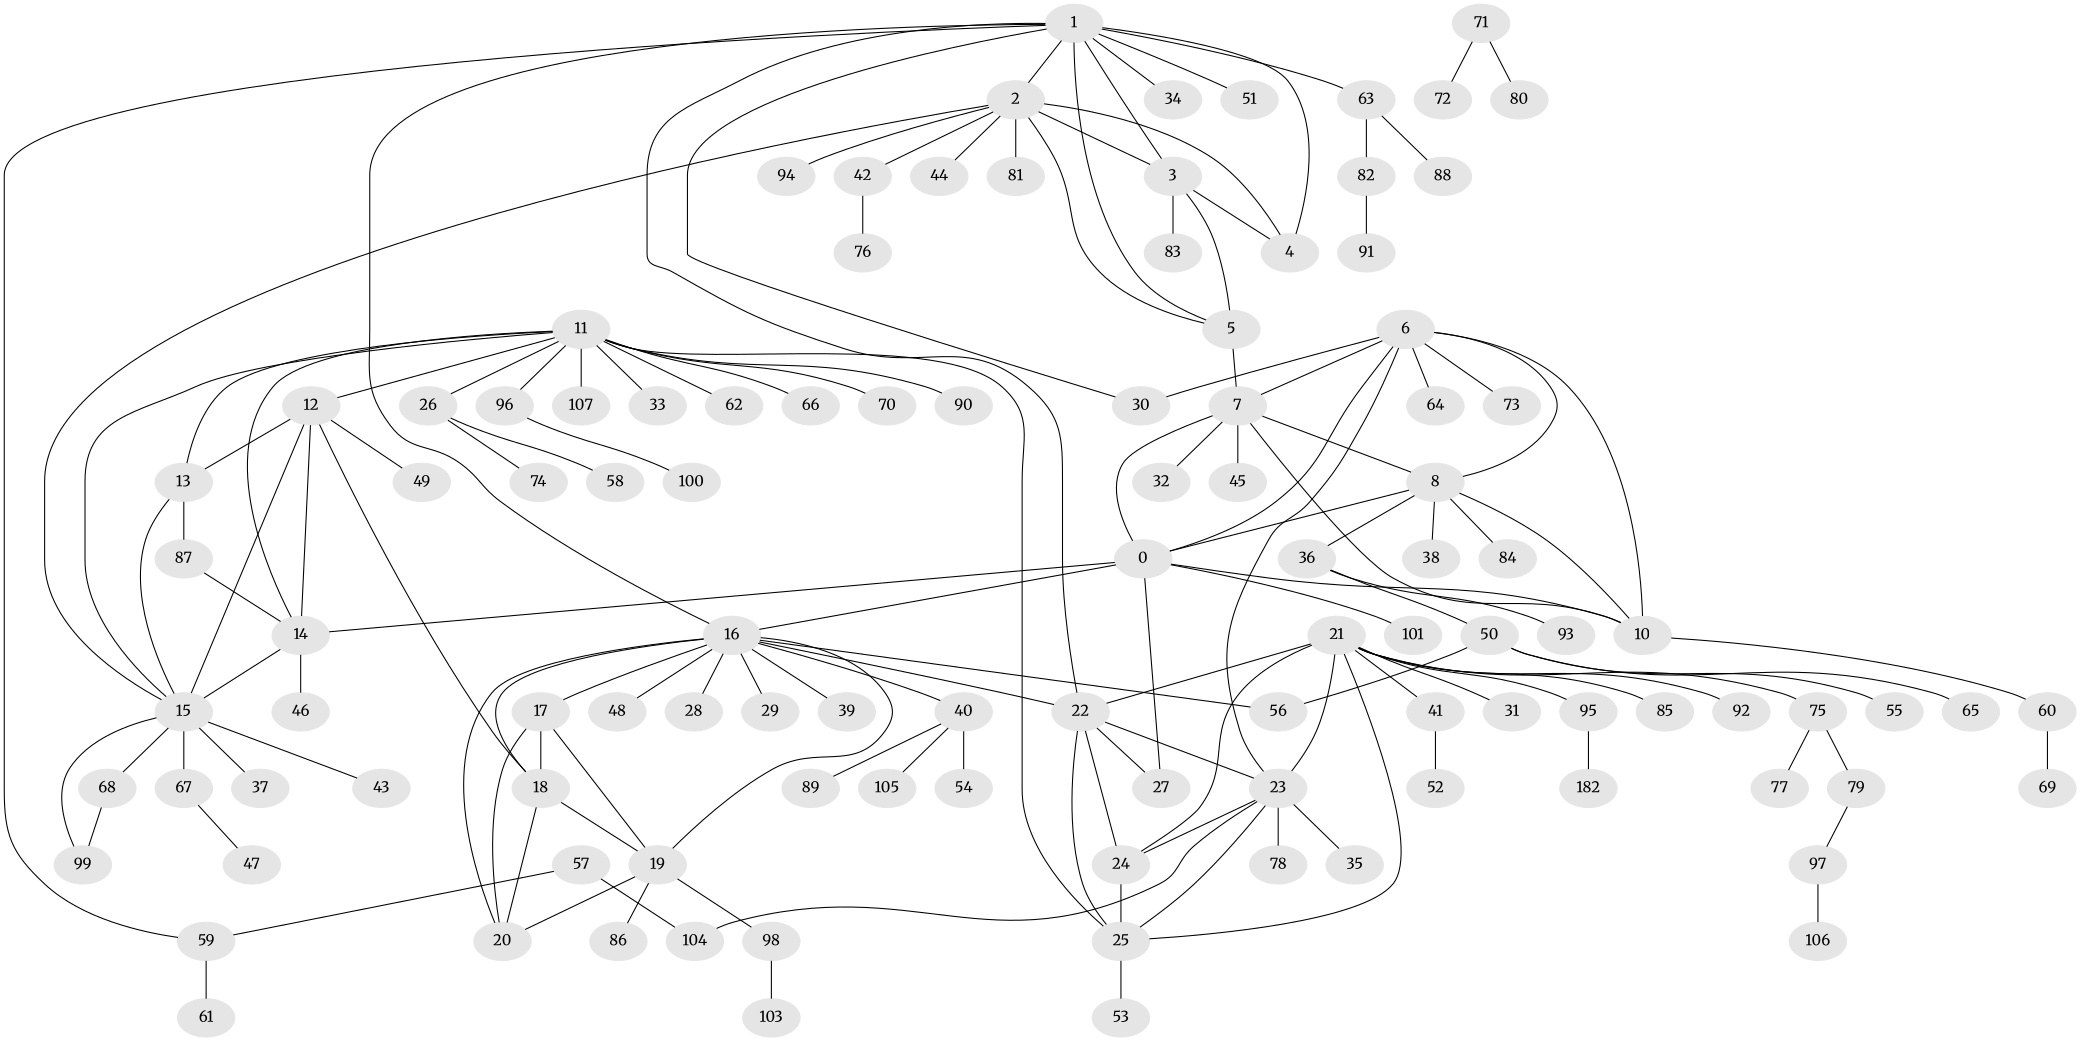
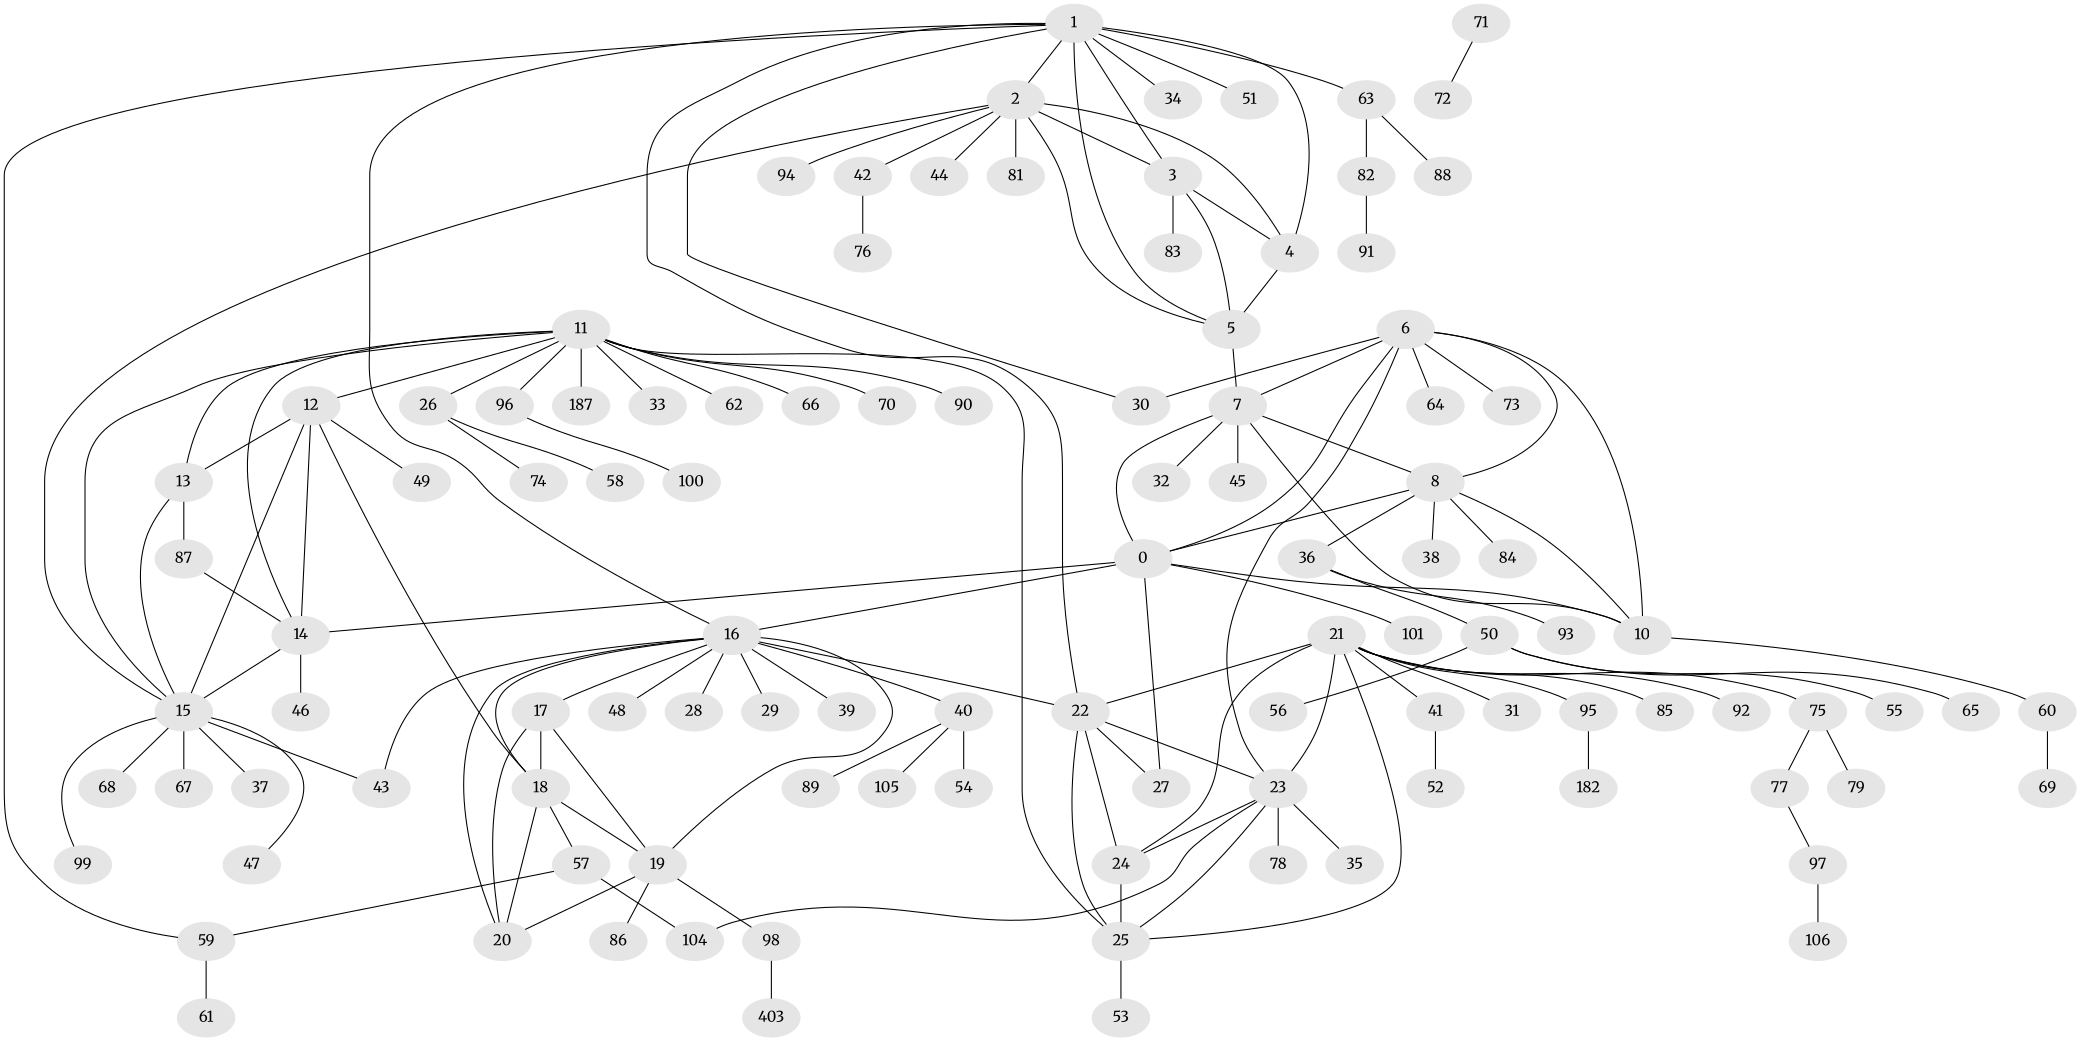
(1519, 100) -> none
none -> (1261, 291)
(581, 406) -> (581, 406)
(1005, 674) -> (519, 662)
(95, 827) -> none
(218, 827) -> (295, 764)
none -> (561, 827)
(1837, 827) -> (1799, 827)
(771, 1018) -> (771, 1018)
